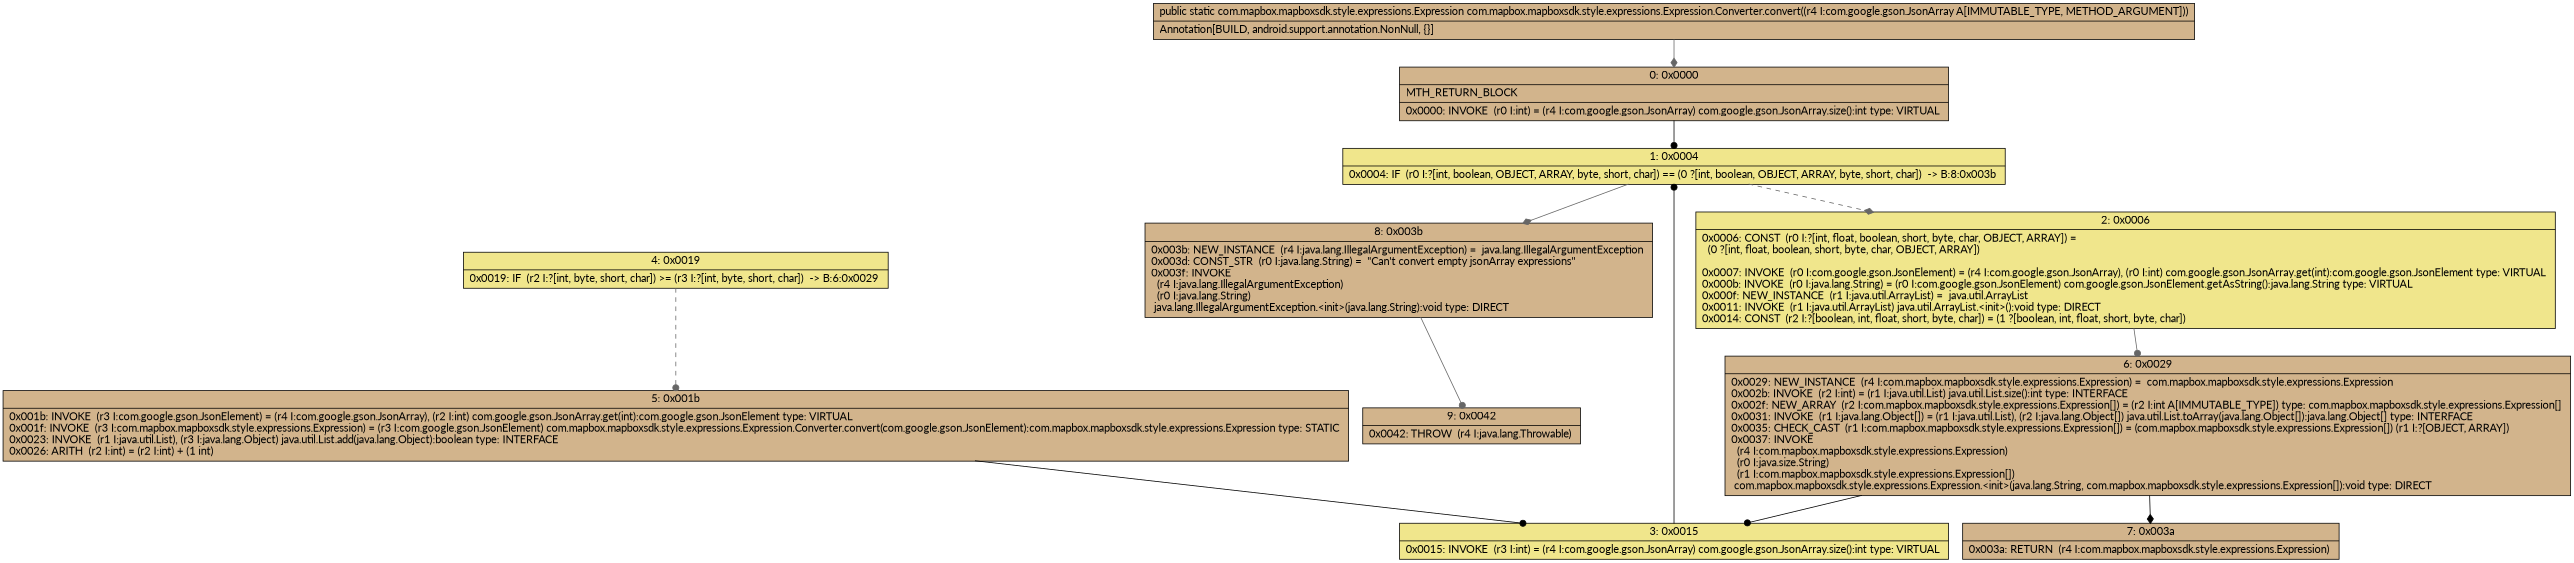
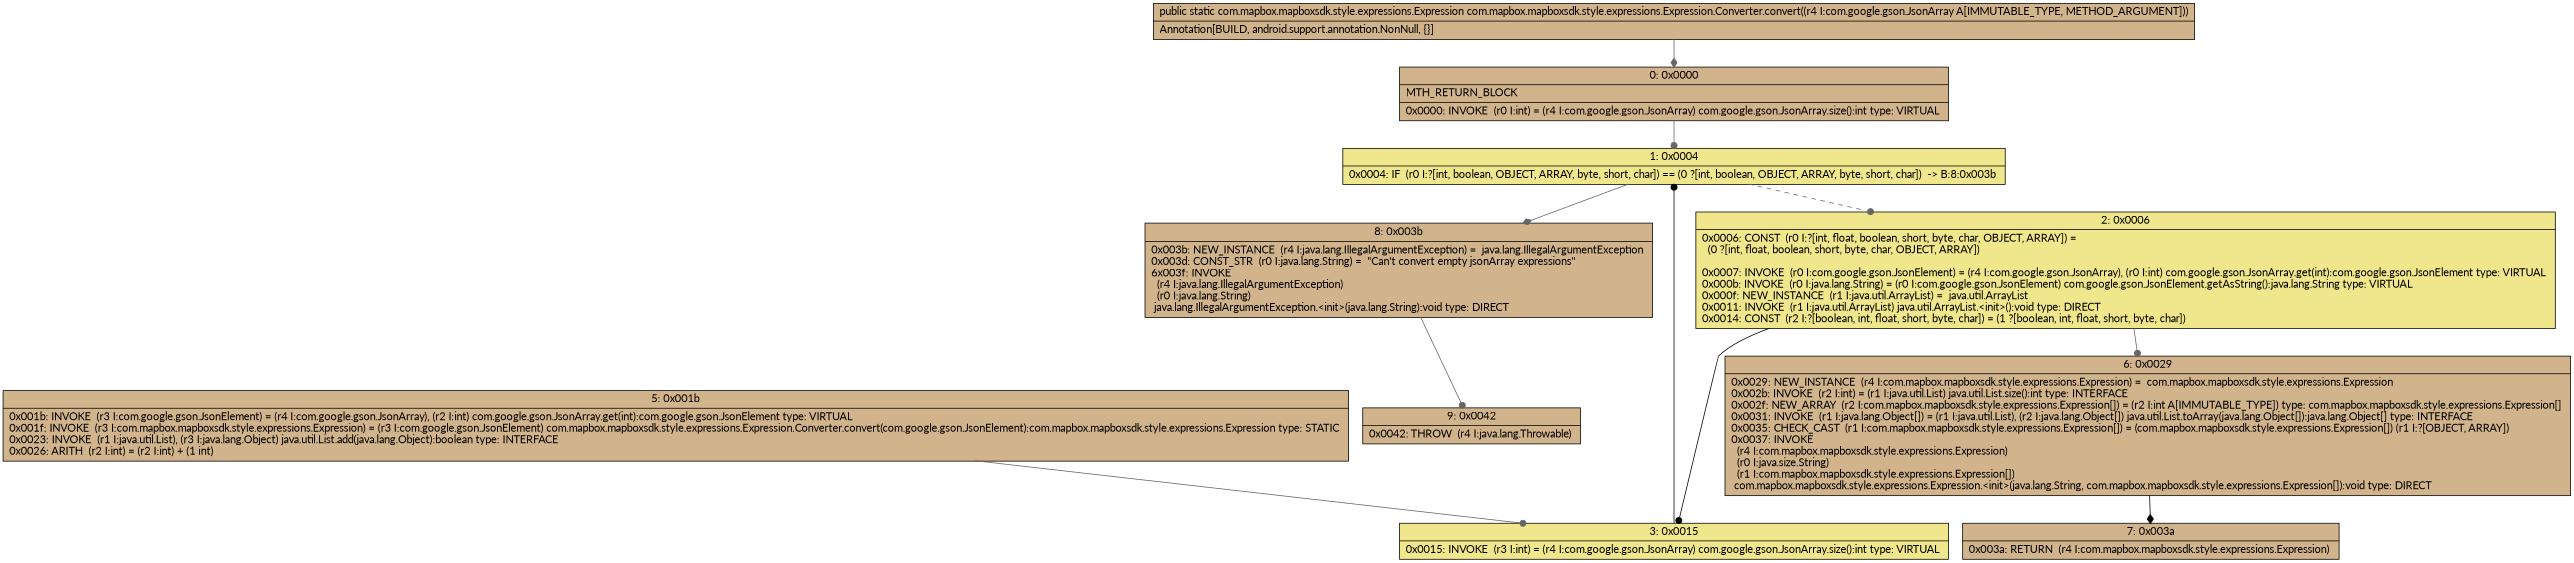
(1674, 131) -> (1674, 131)
(1807, 197) -> (1807, 197)
(676, 270) -> none
(1194, 273) -> (1194, 273)
(1247, 492) -> (1247, 492)
(1806, 509) -> (1706, 408)
